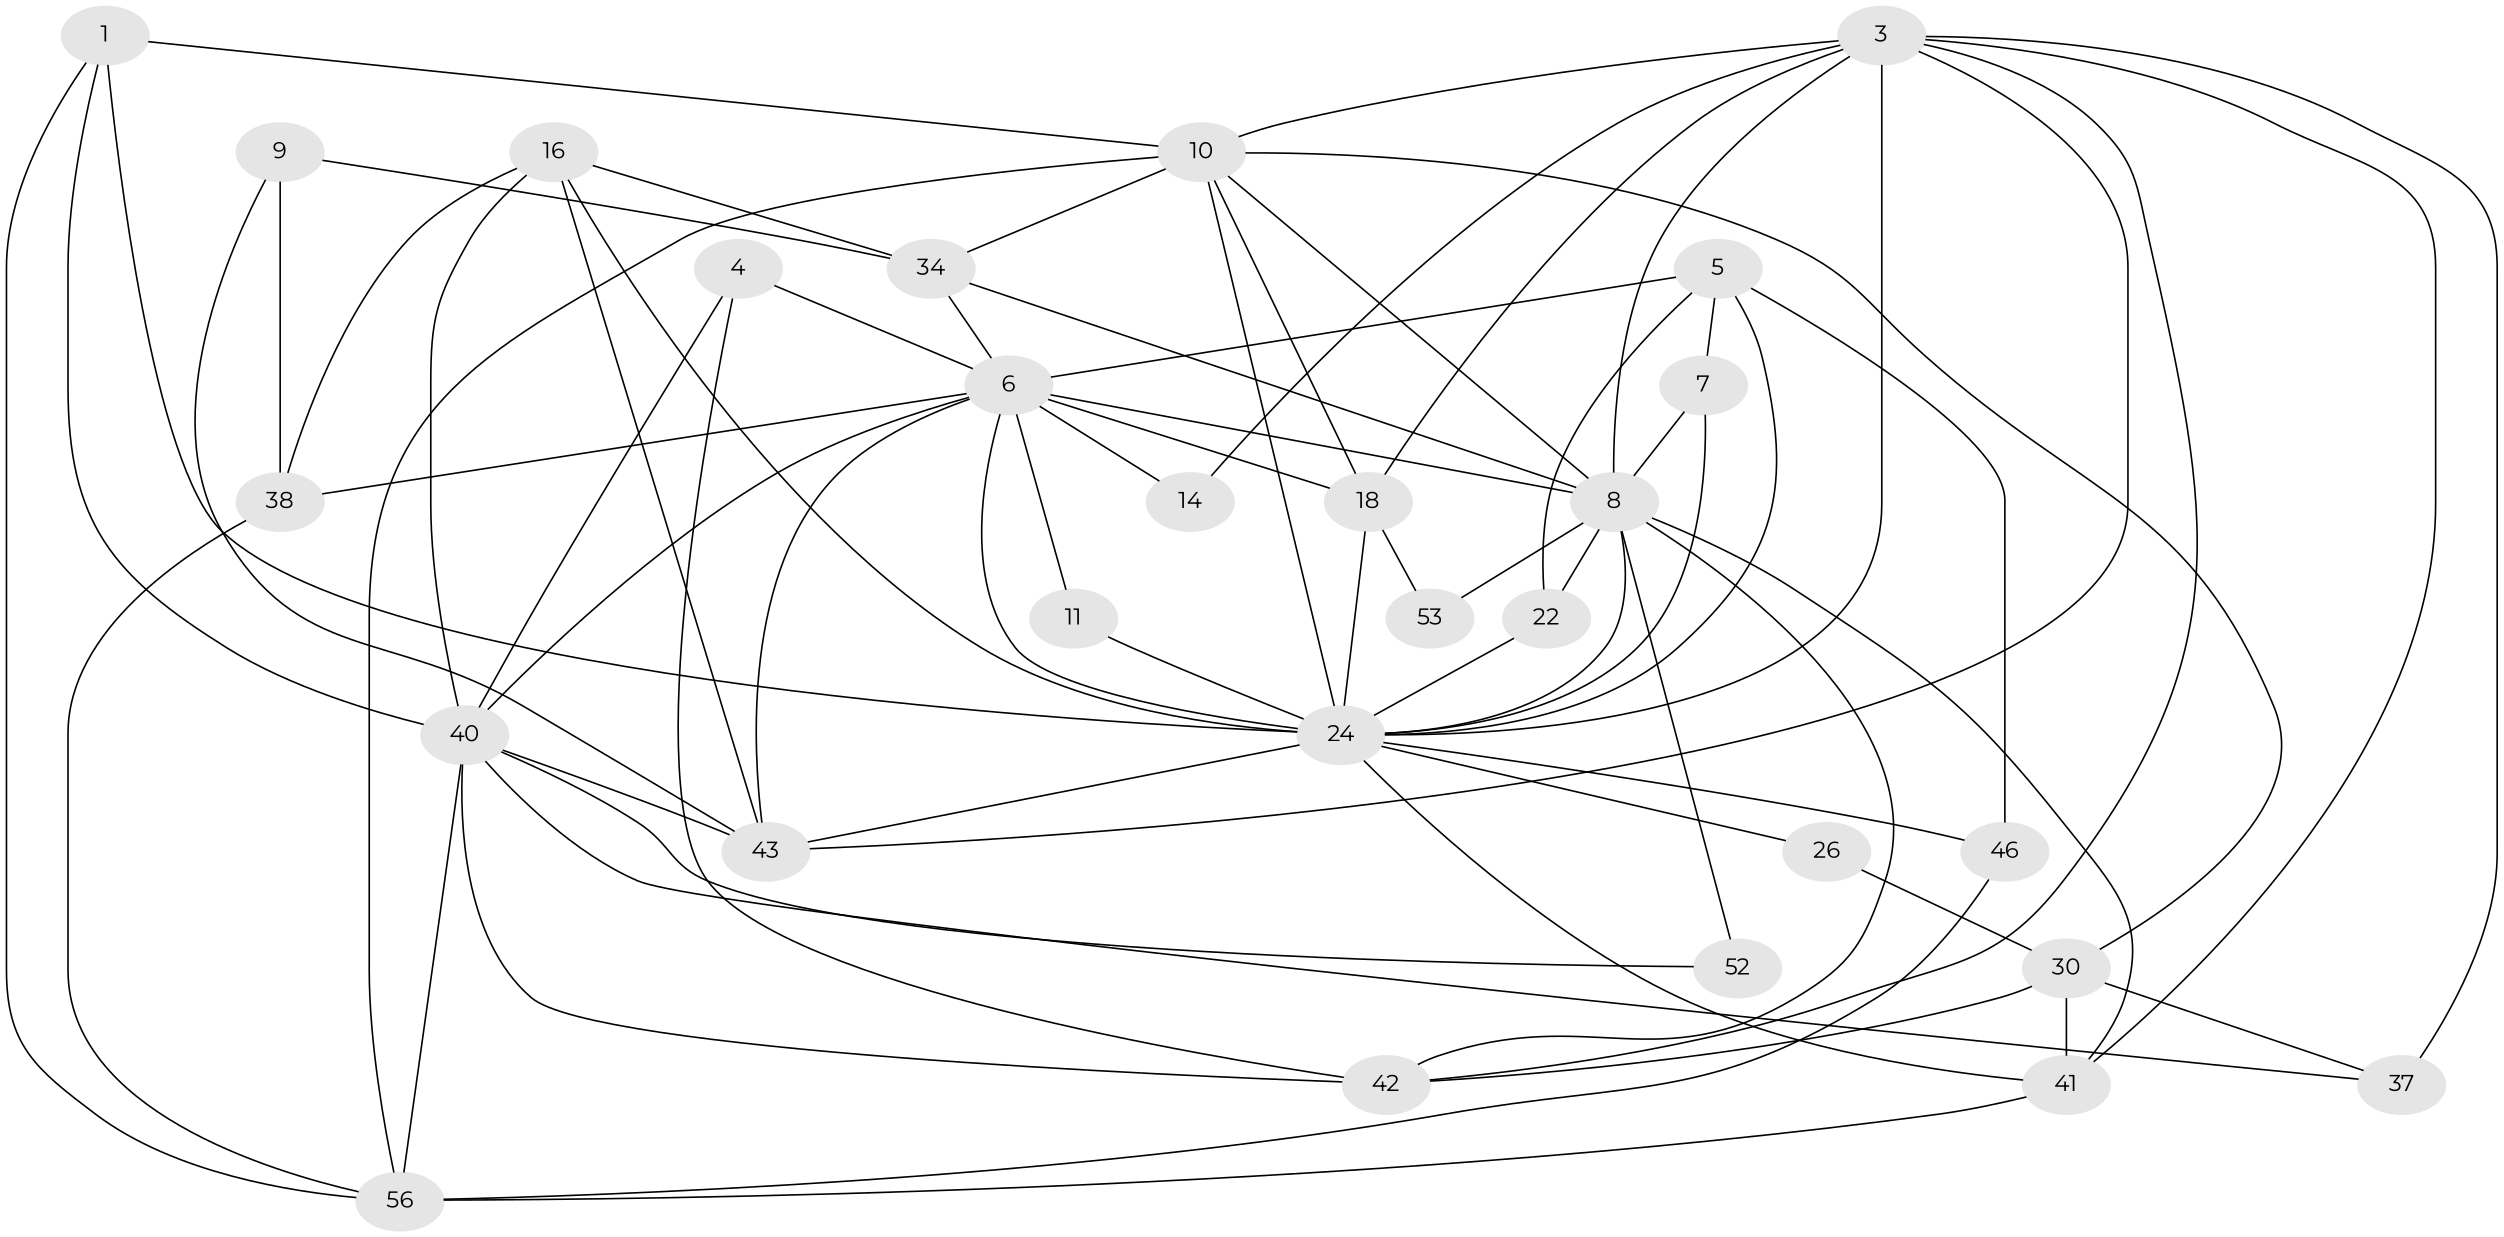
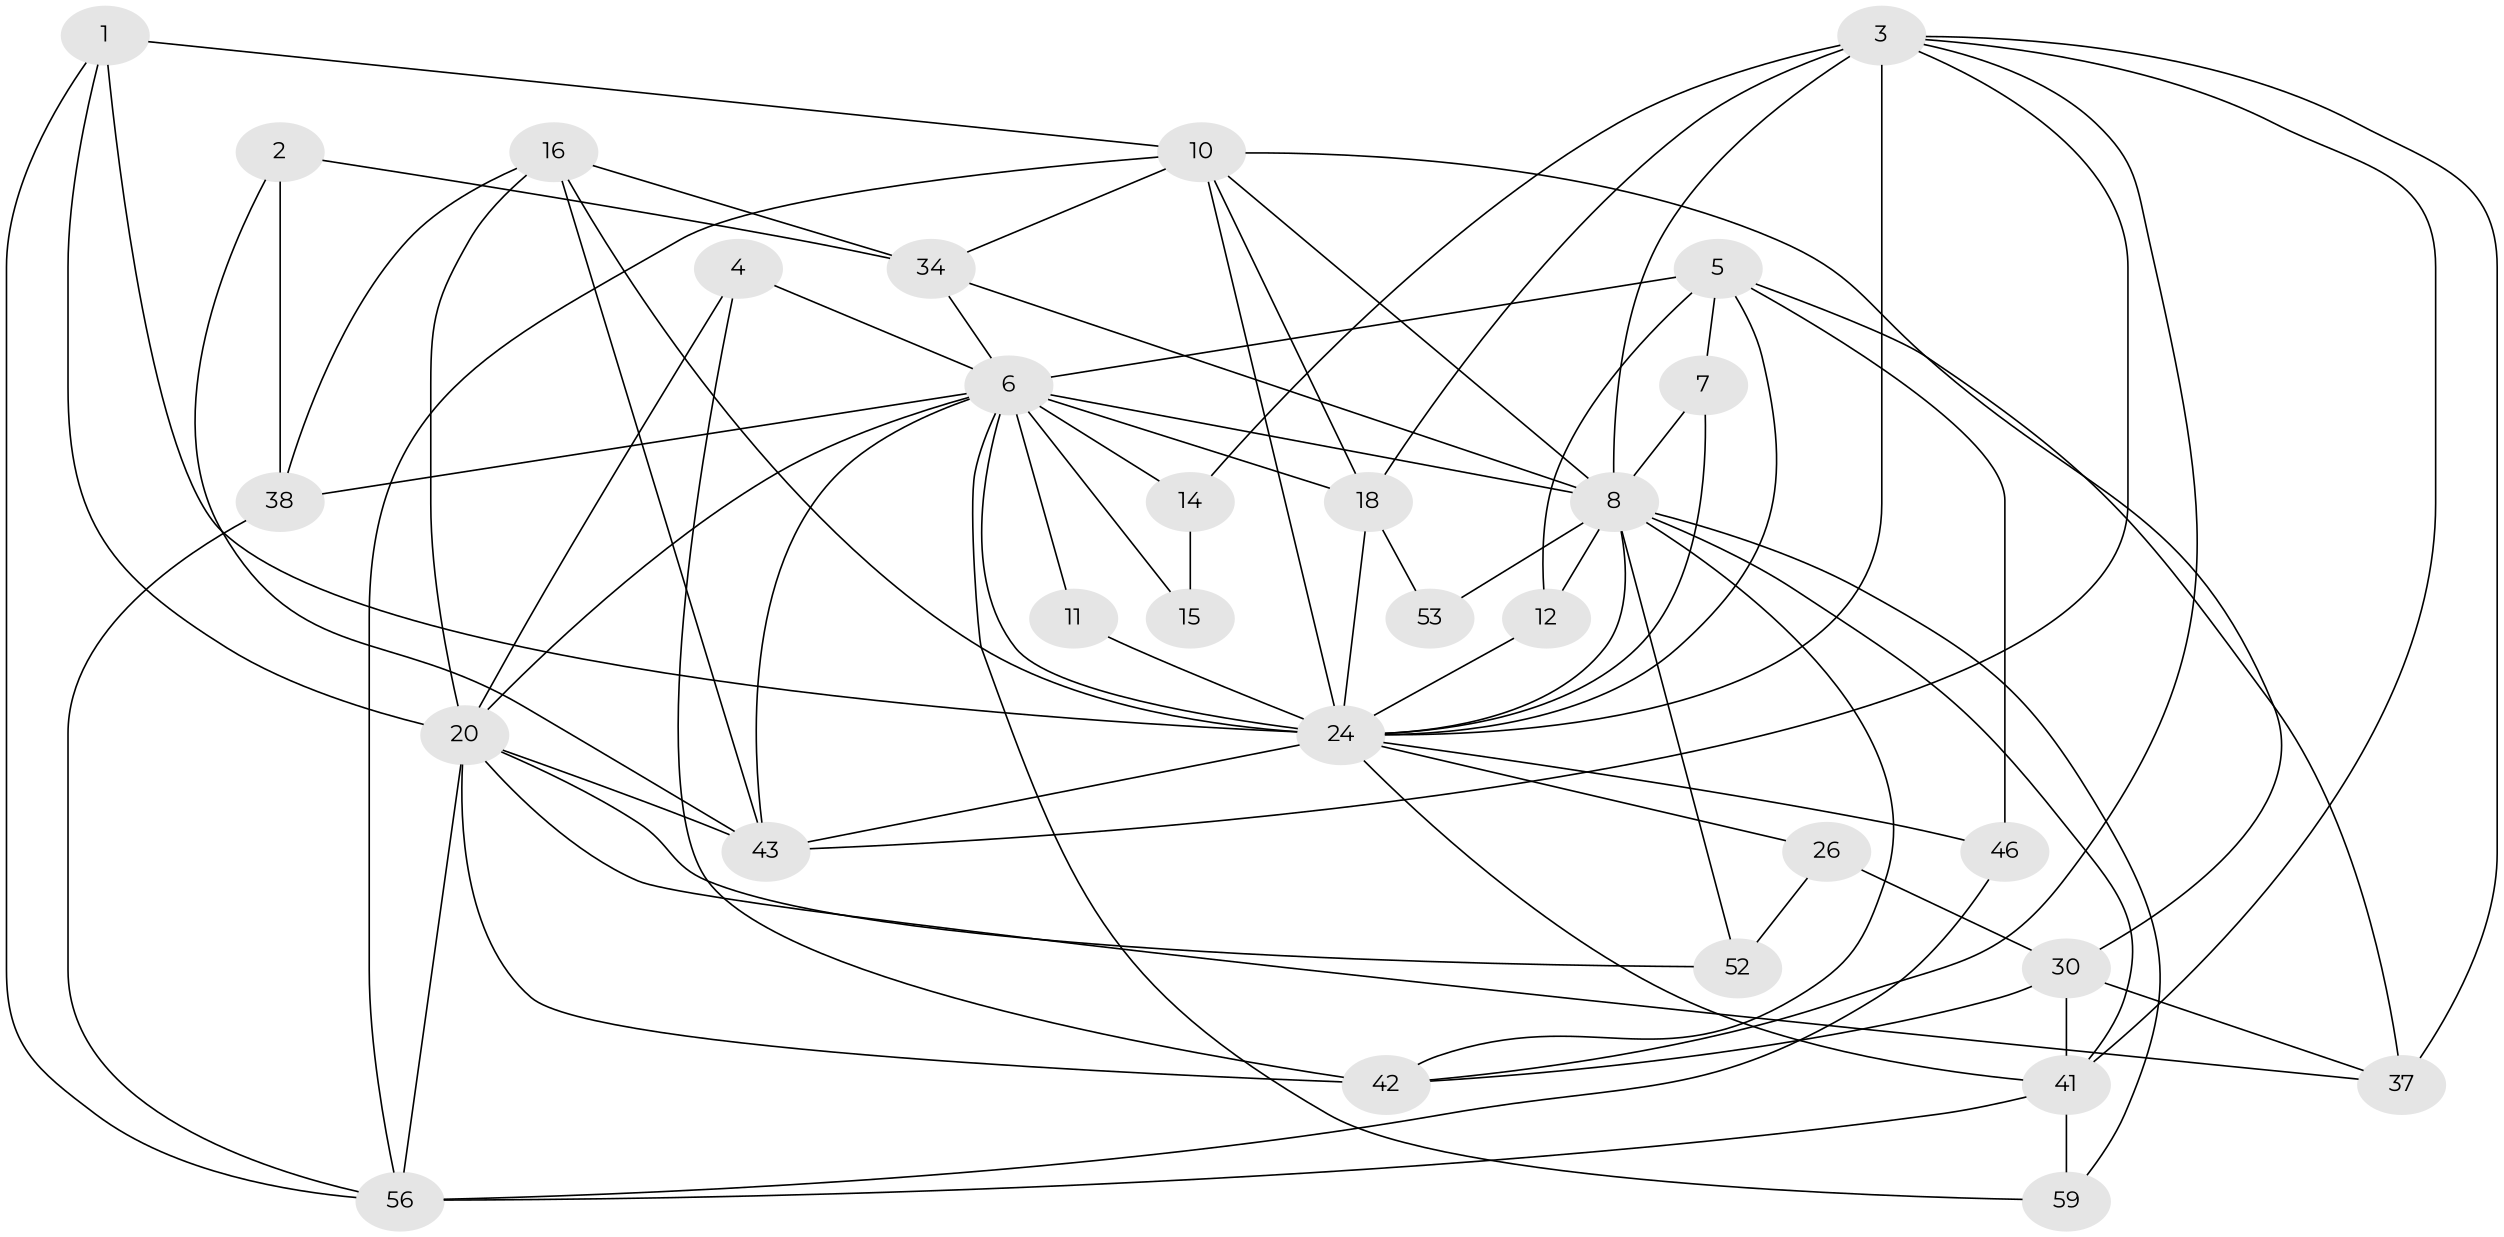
(1536, 76) -> none
(280, 152) -> (280, 152)
none -> (2181, 583)
none -> (1190, 619)
(1547, 619) -> (1547, 619)
(465, 735) -> (465, 735)
none -> (1782, 910)
none -> (2066, 1202)
